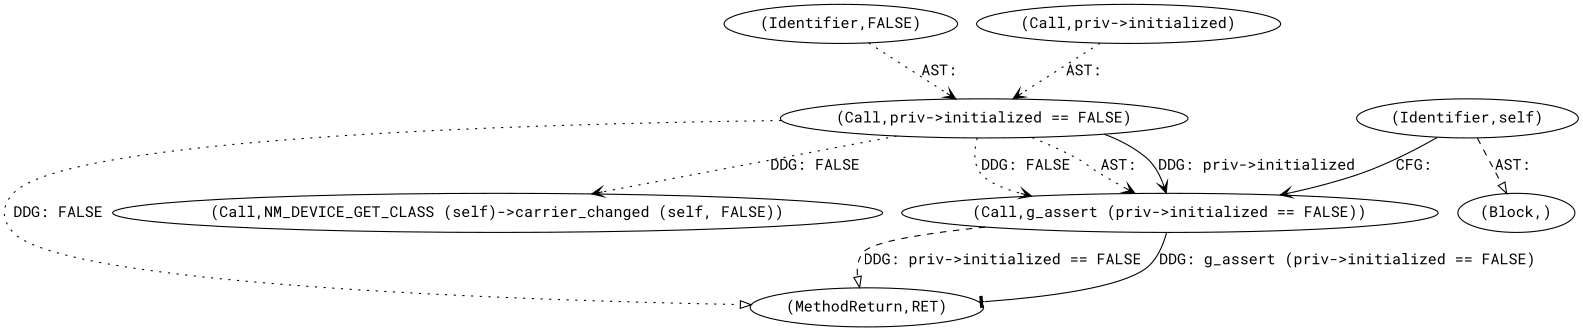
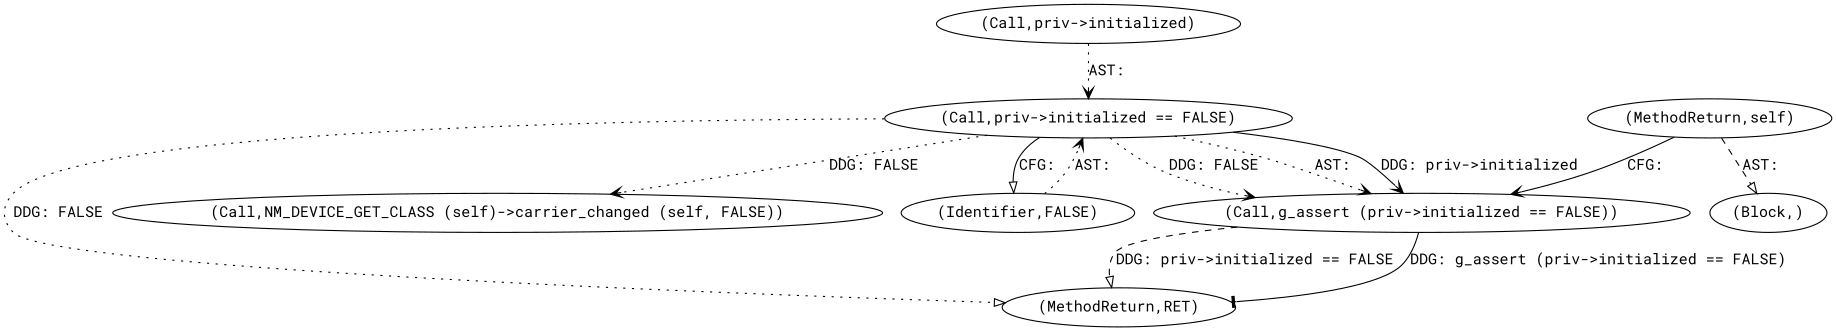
(1467, 118) -> (1710, 118)
none -> (1020, 156)
